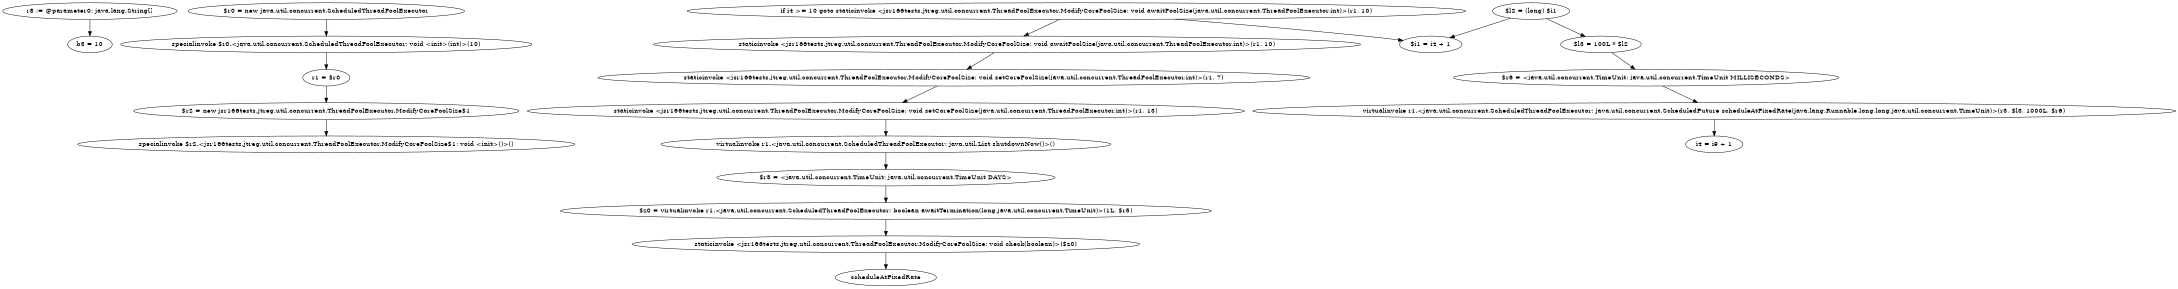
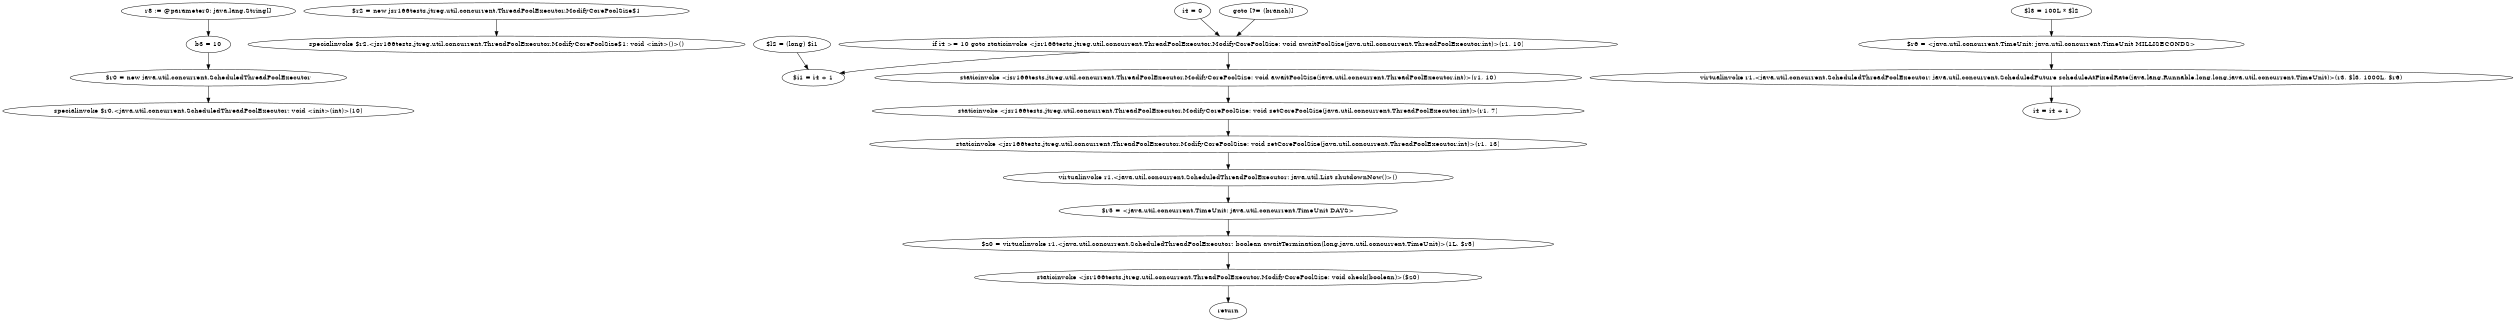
none -> (1193, 11)
none -> (1263, 11)
(1564, 27) -> none
none -> (208, 59)
(326, 78) -> none
(1714, 144) -> (2051, 111)
(886, 278) -> (1228, 311)
